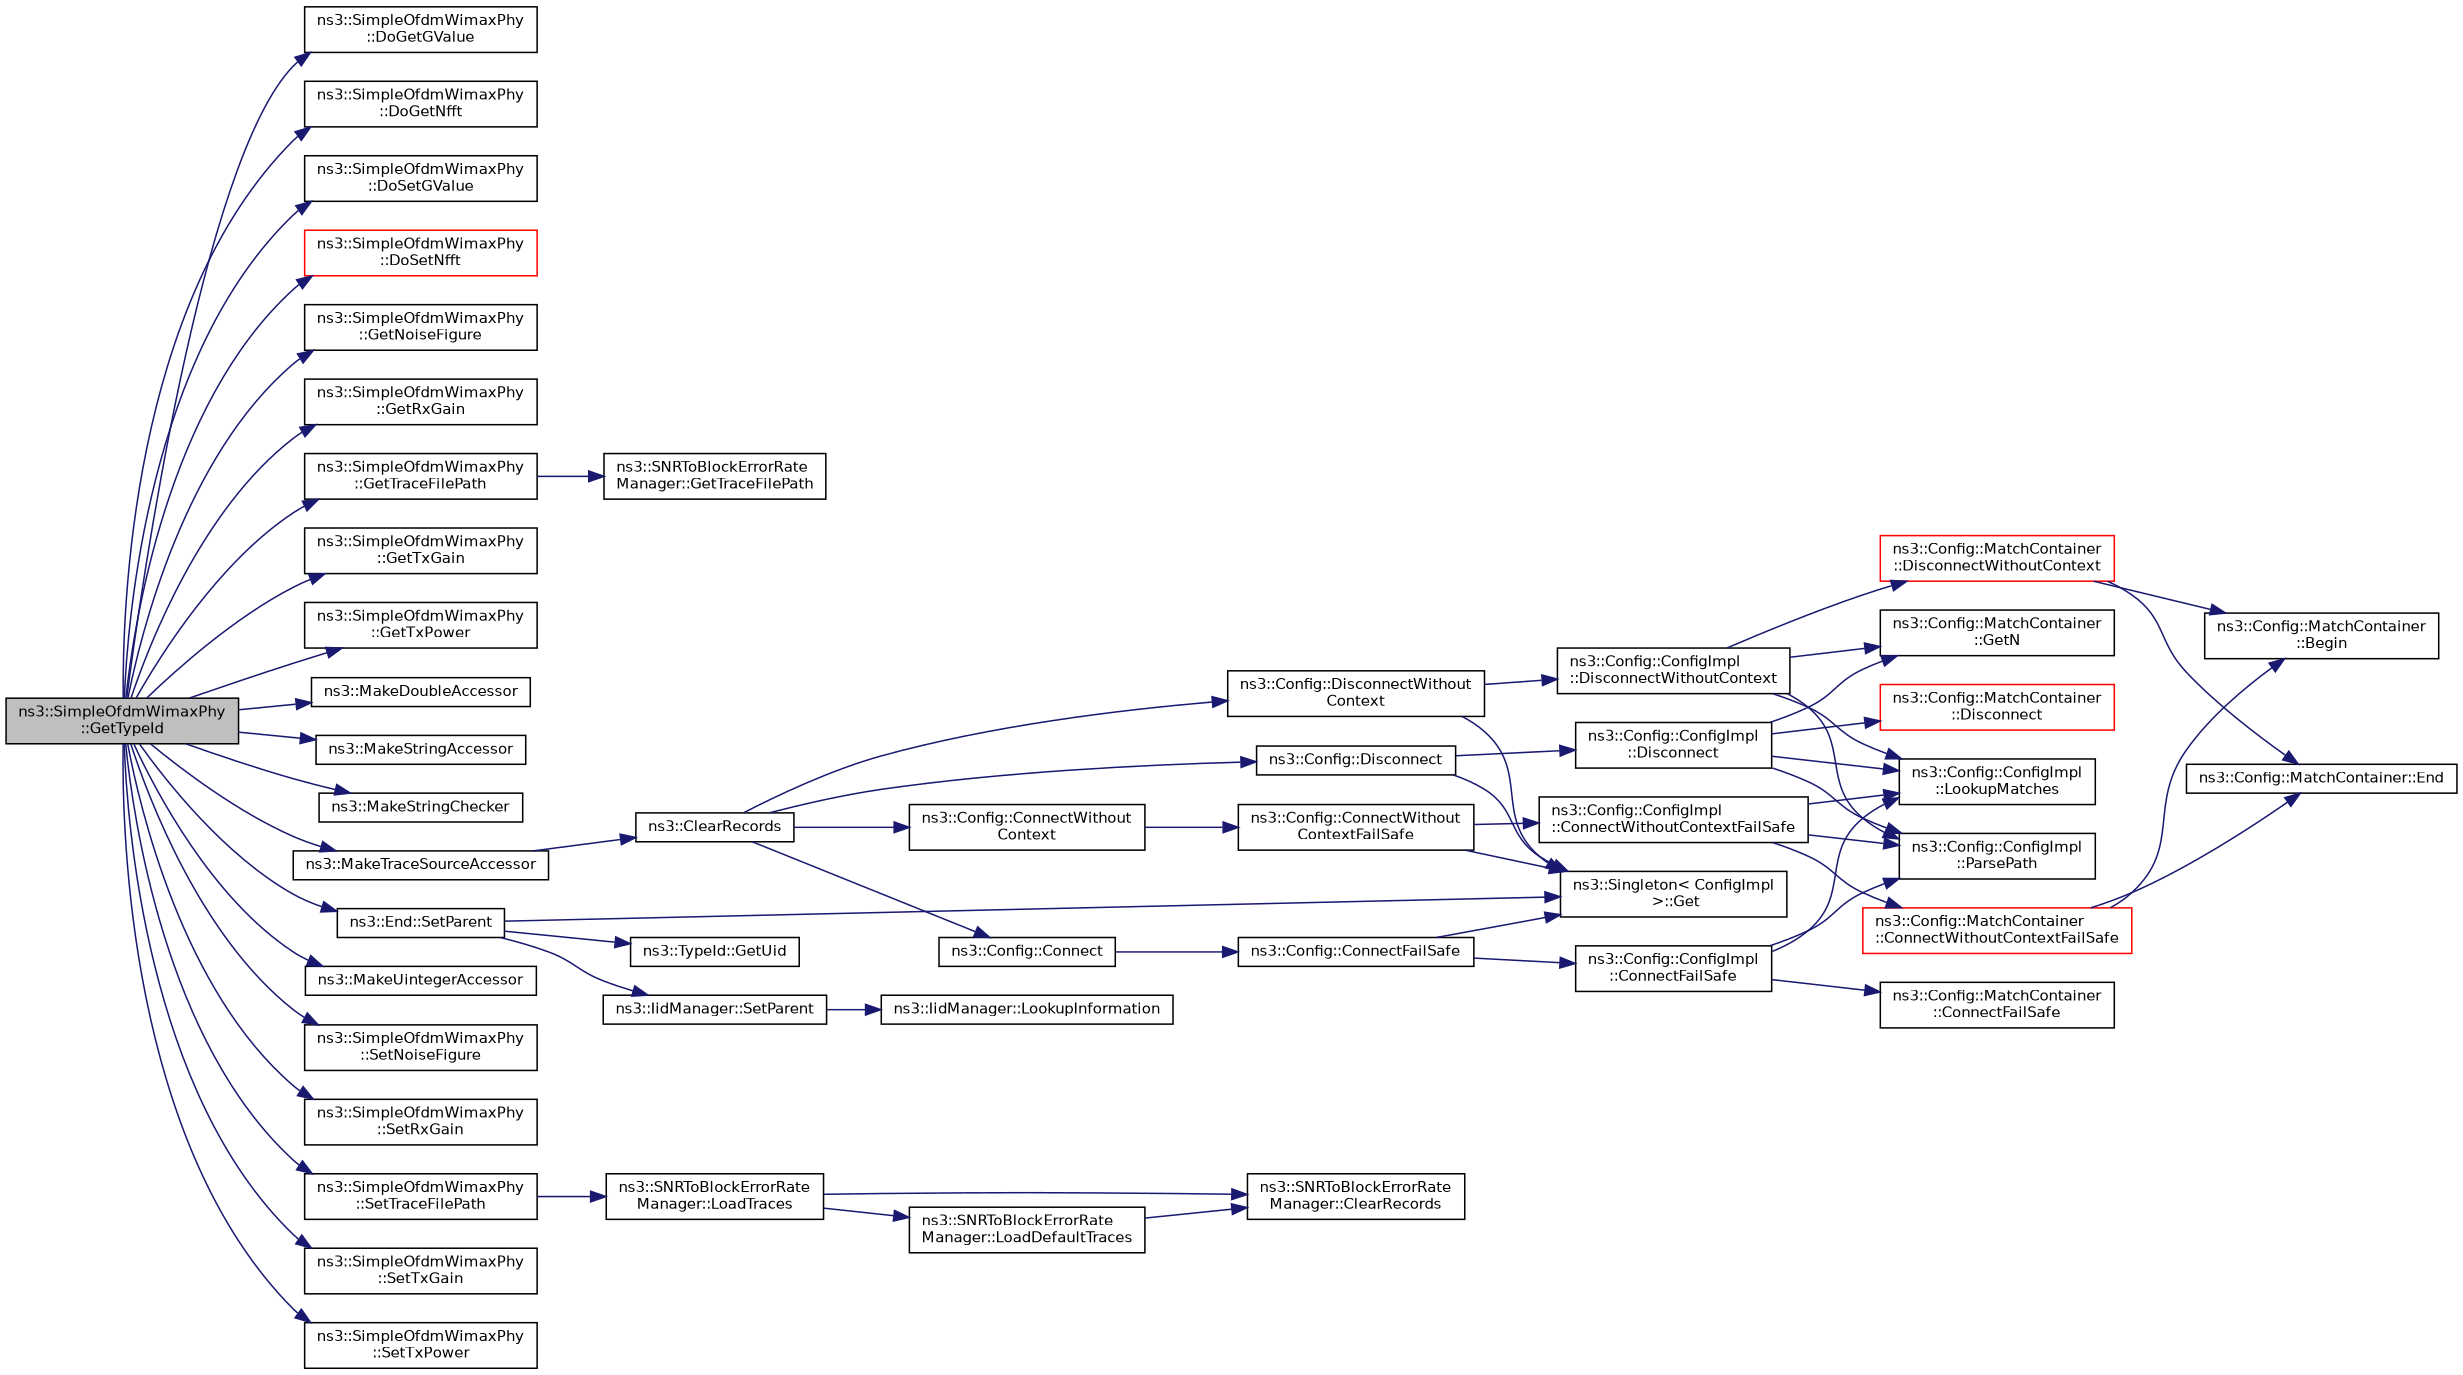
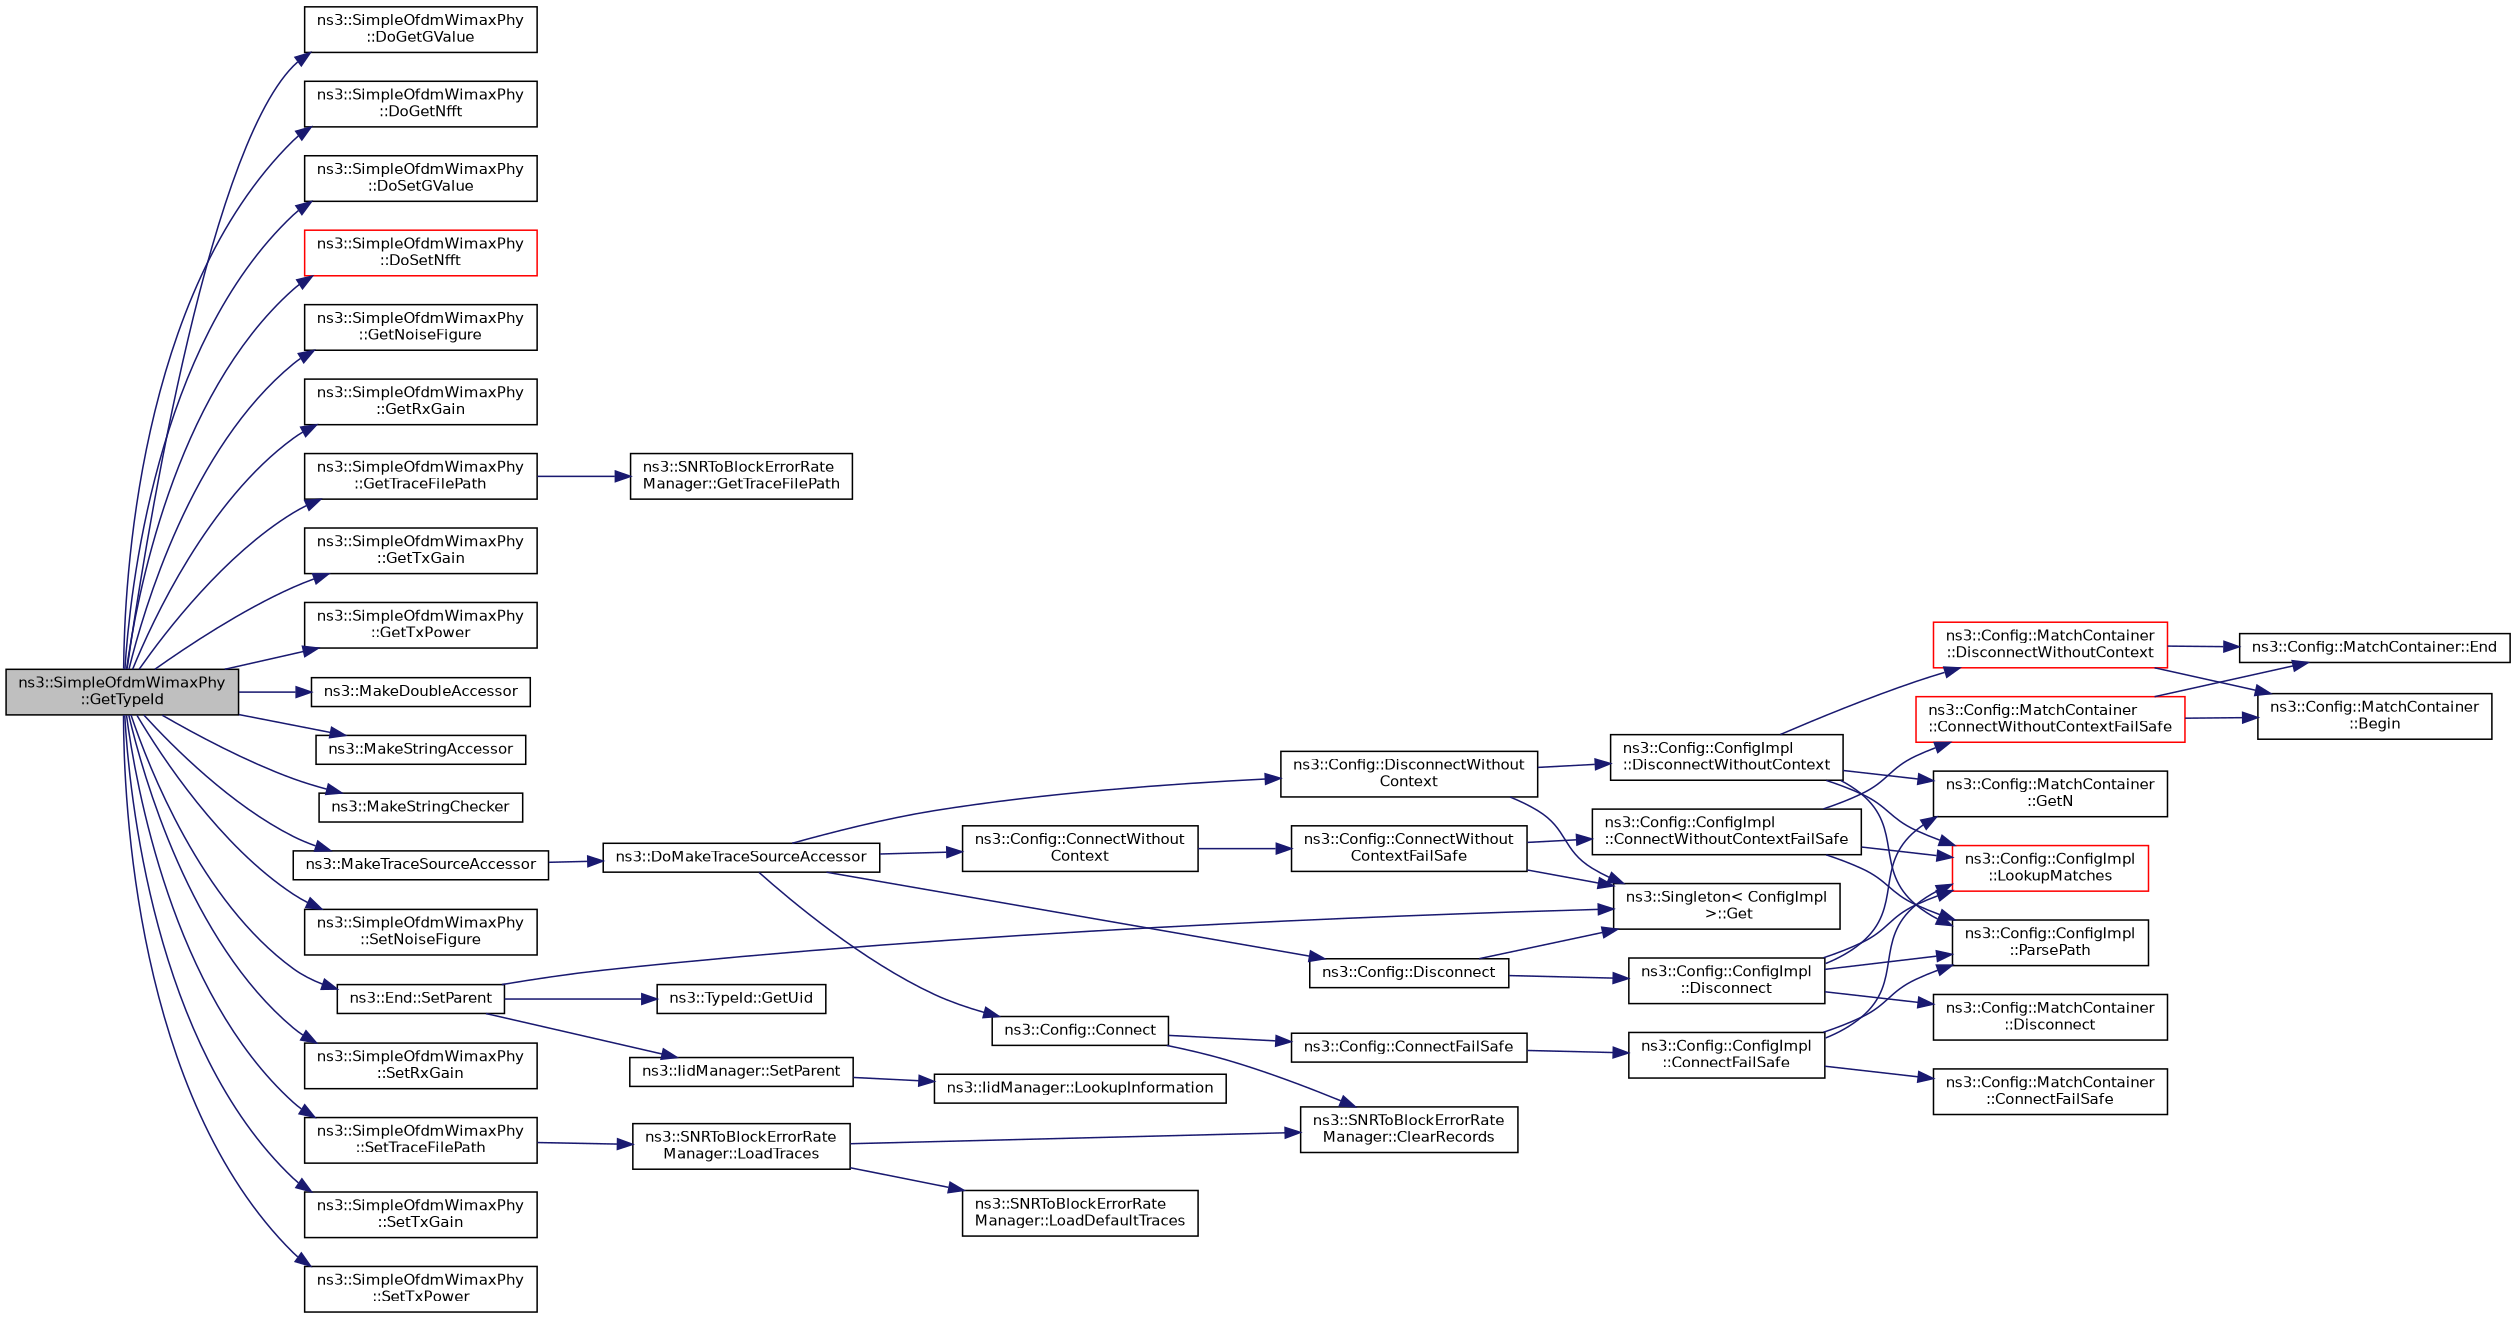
(1997, 707) -> (2050, 1017)
(1997, 782) -> (2050, 868)
(715, 827) -> (741, 858)
(1491, 927) -> none
(421, 981) -> none
(1188, 1214) -> (1255, 1069)
